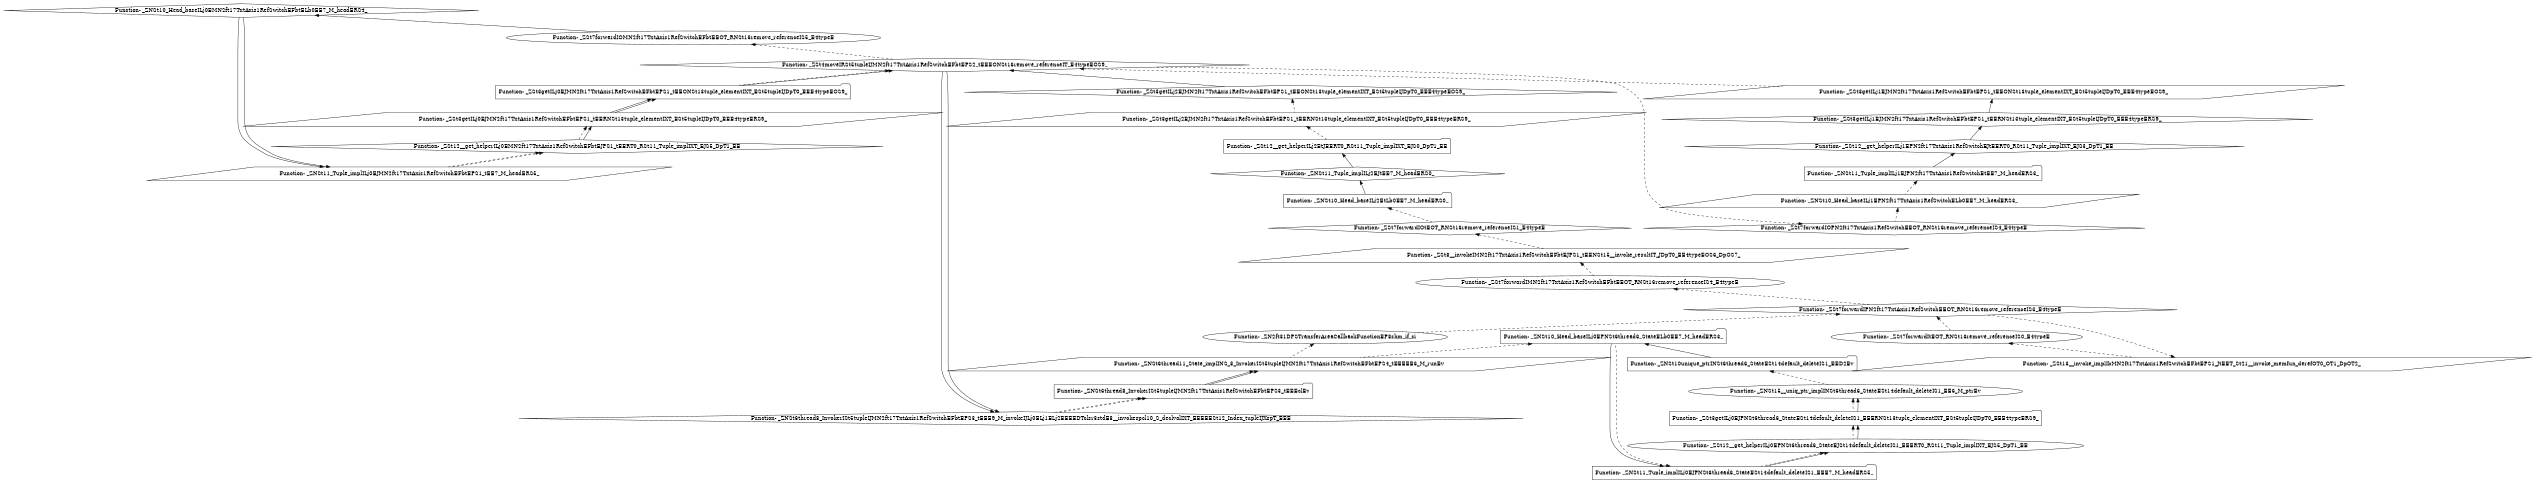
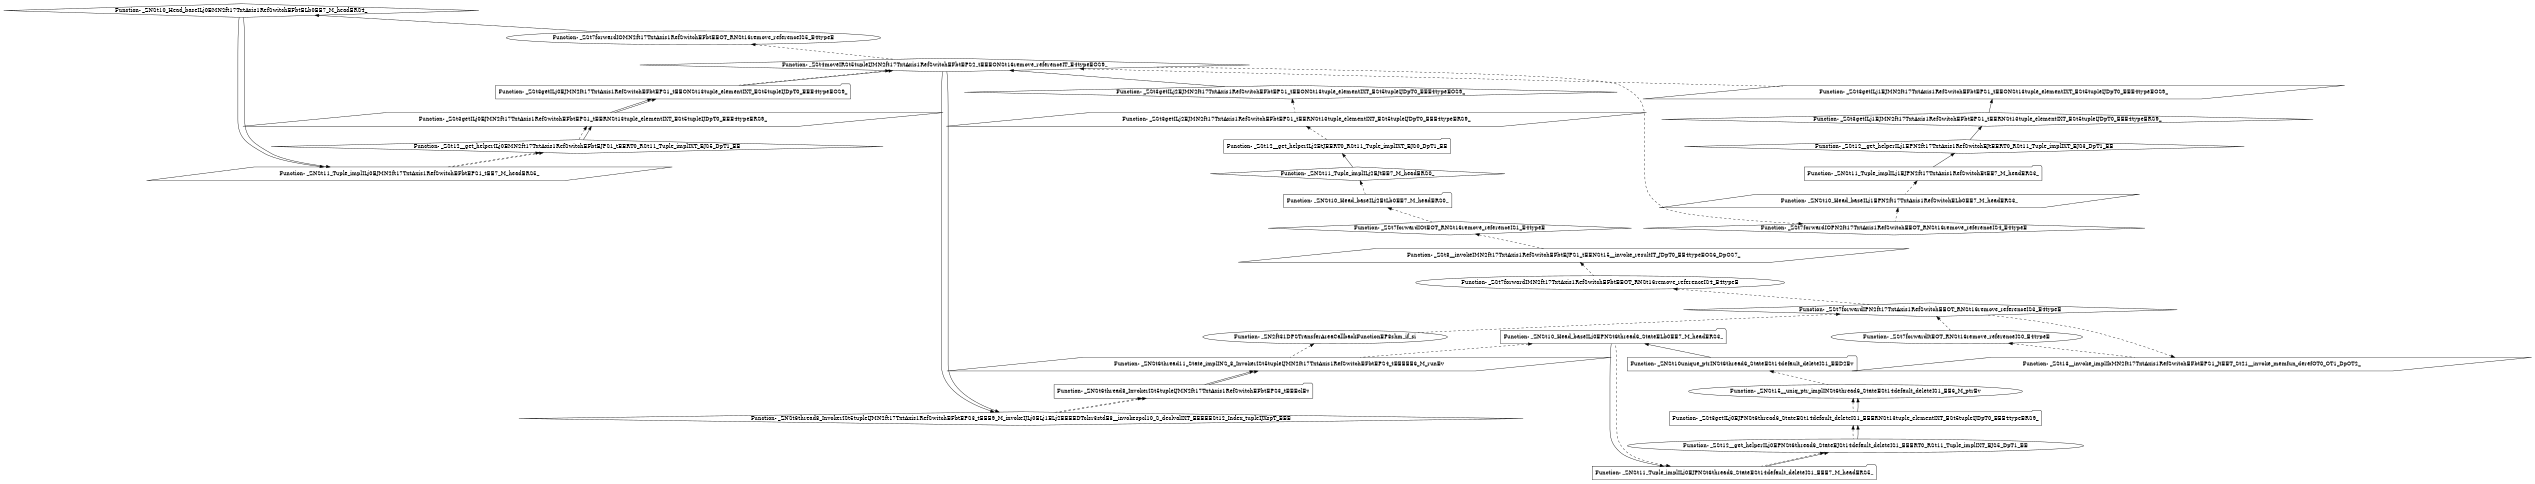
(1363, 189) -> (1363, 189)
